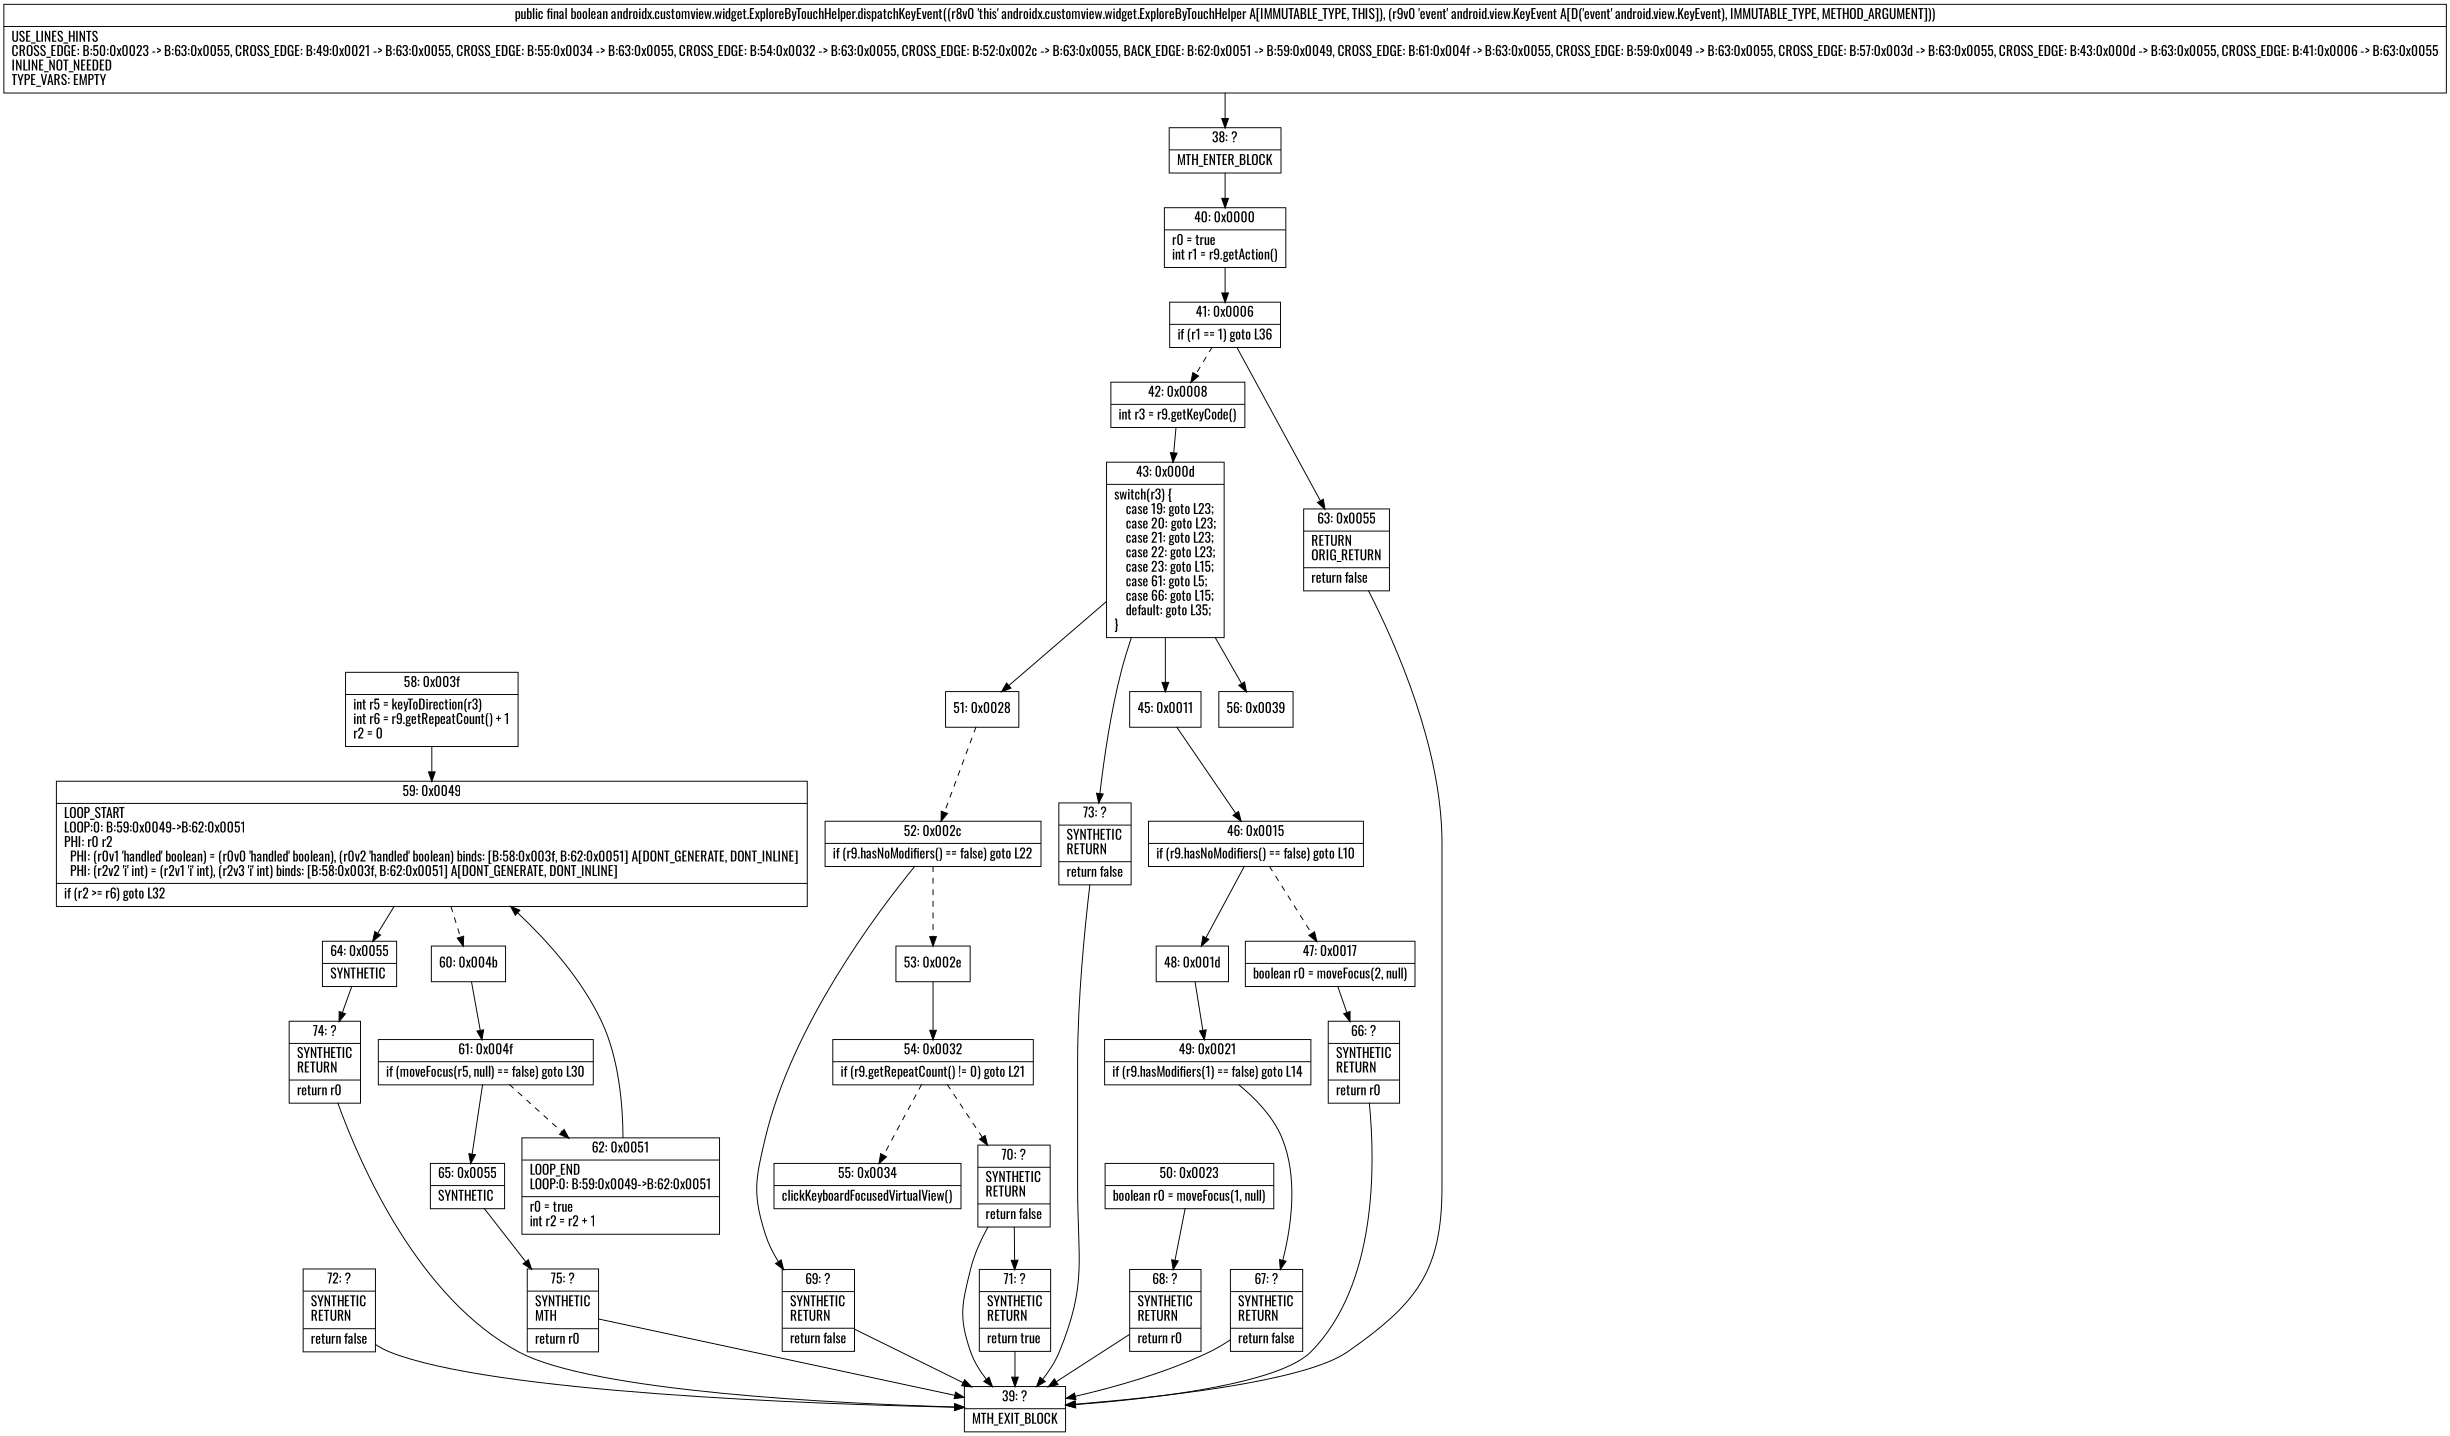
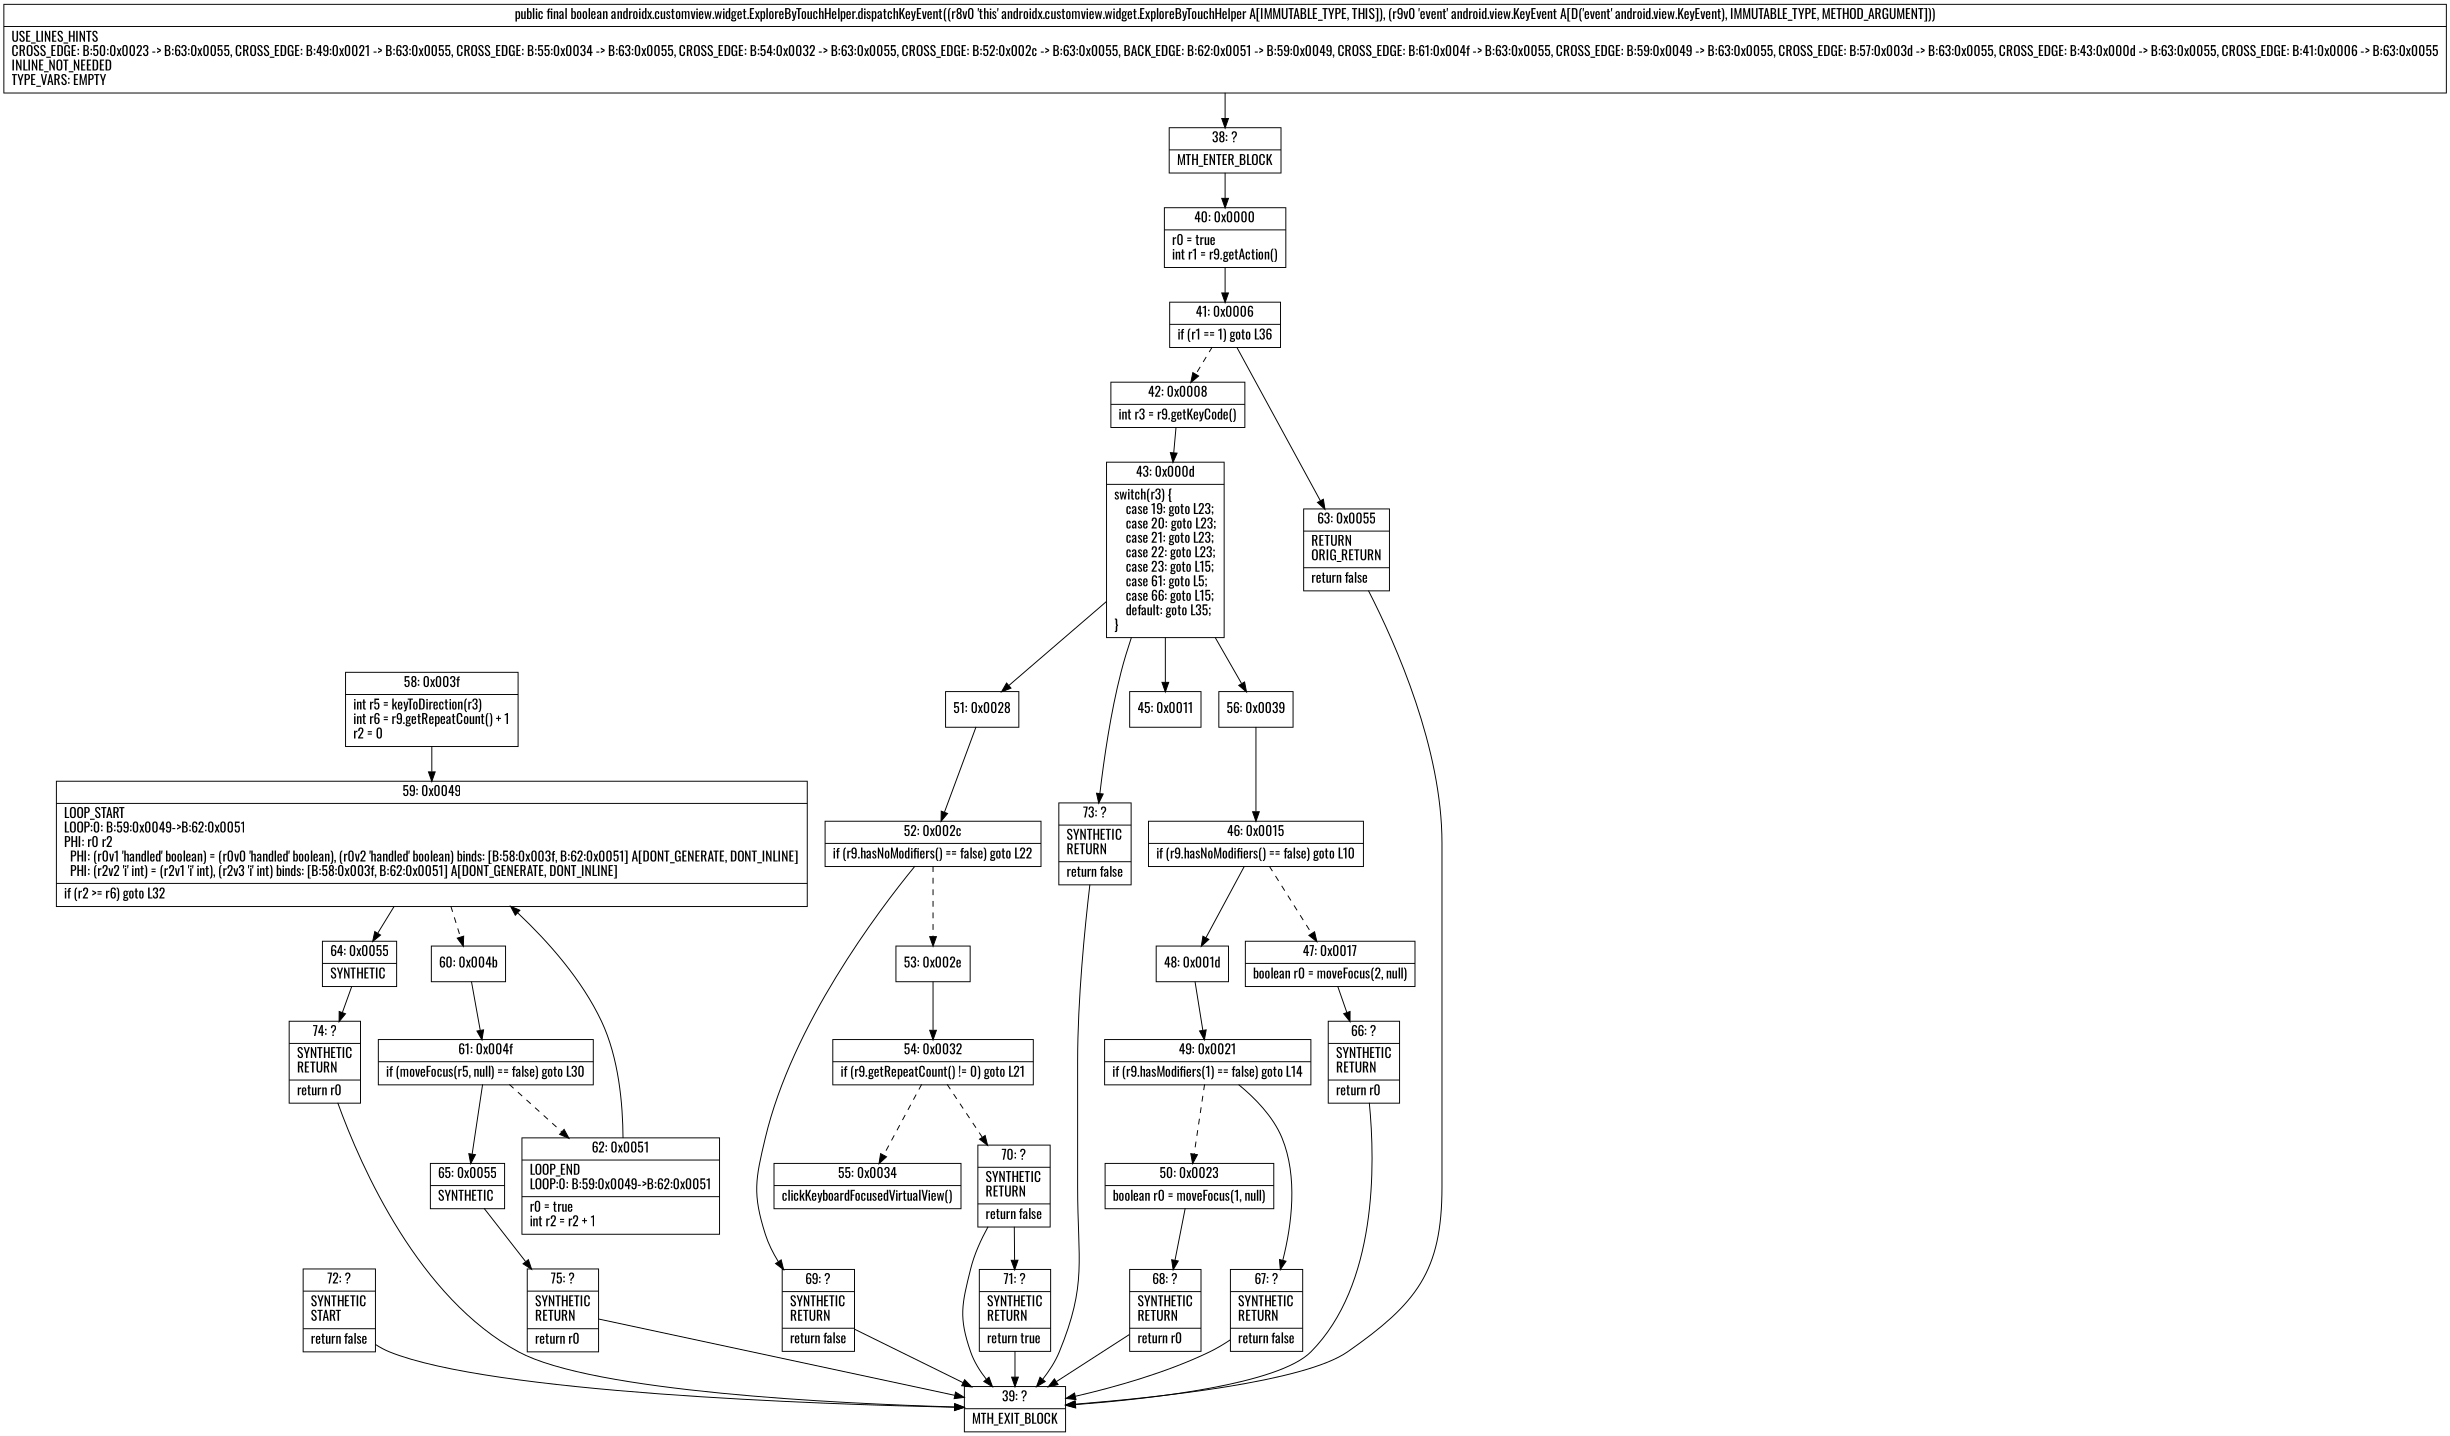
(960, 770) -> (960, 770)
(1206, 770) -> (1256, 769)
none -> (1199, 1119)
(332, 1317) -> (326, 1317)
(546, 1317) -> (556, 1317)
